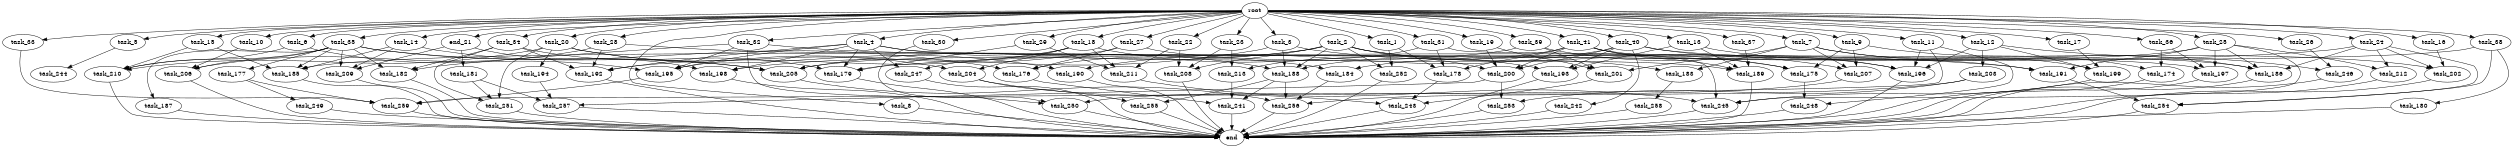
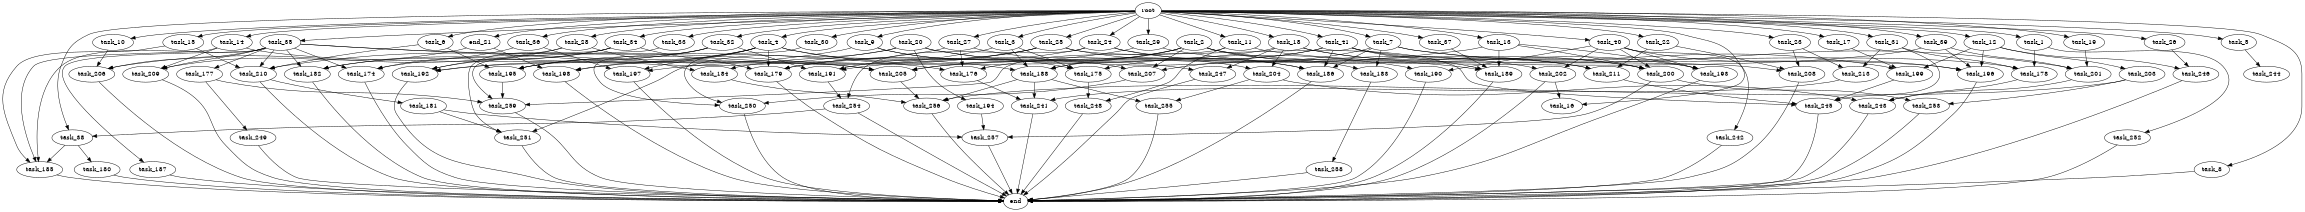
(908, 15) -> none
none -> (308, 53)
(2439, 54) -> (1557, 88)
(462, 56) -> (353, 96)
(1490, 56) -> (1570, 54)
(1363, 57) -> none
(2393, 74) -> none
(2350, 96) -> (461, 124)
